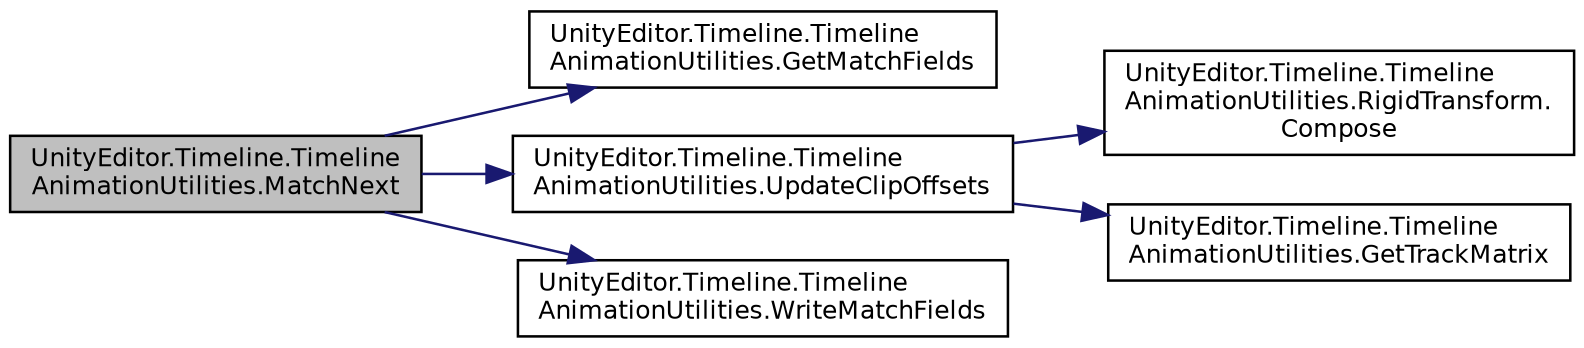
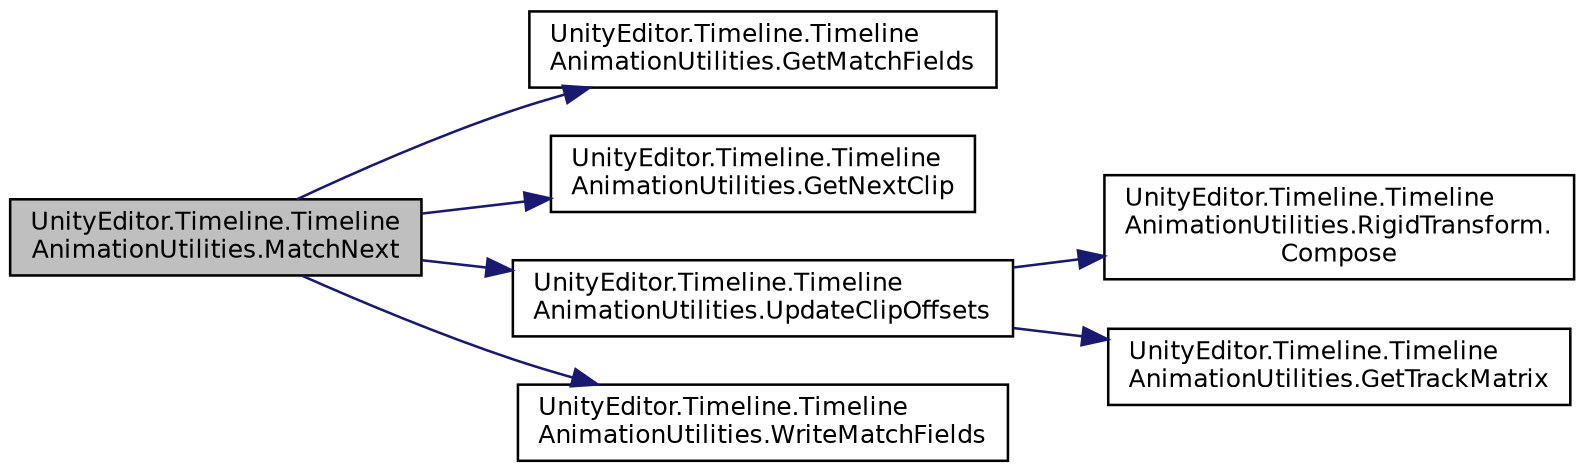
none -> (763, 174)
